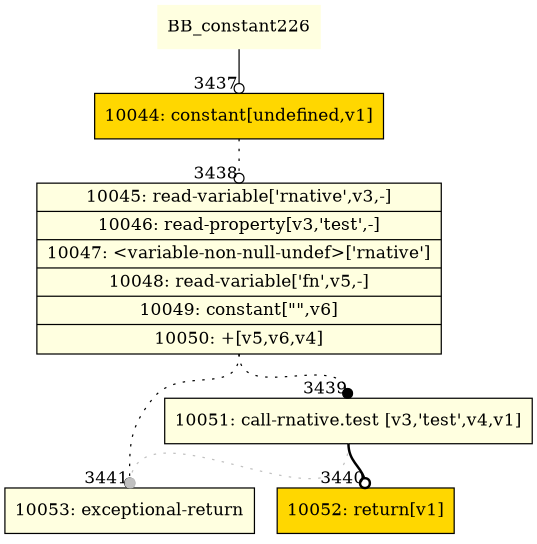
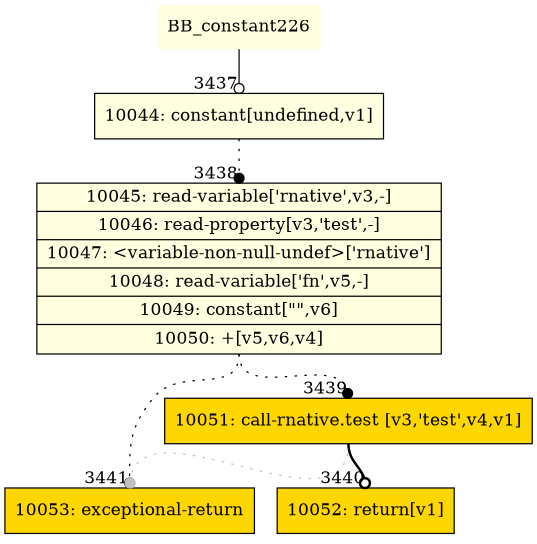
(239, 116) -> (239, 116)
(239, 156) -> (239, 156)
(348, 421) -> (348, 421)
(130, 511) -> (130, 511)
